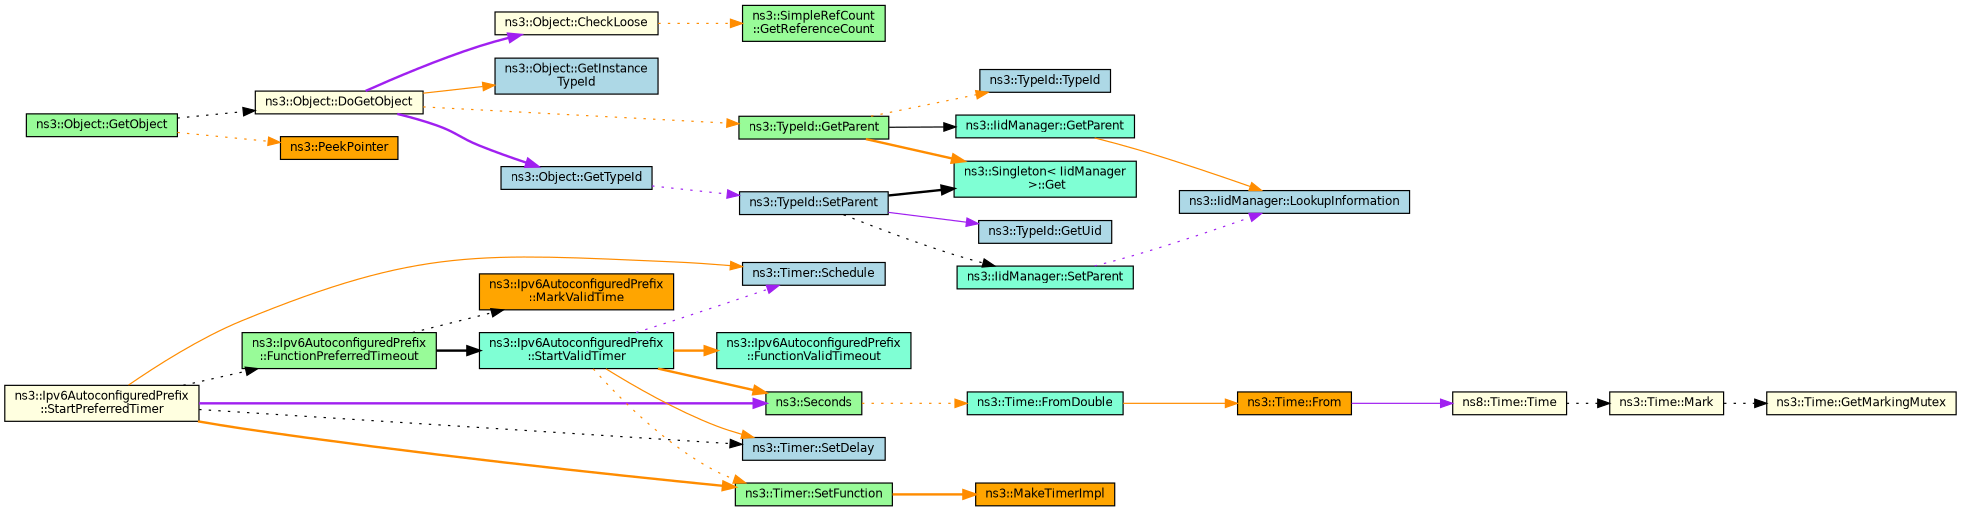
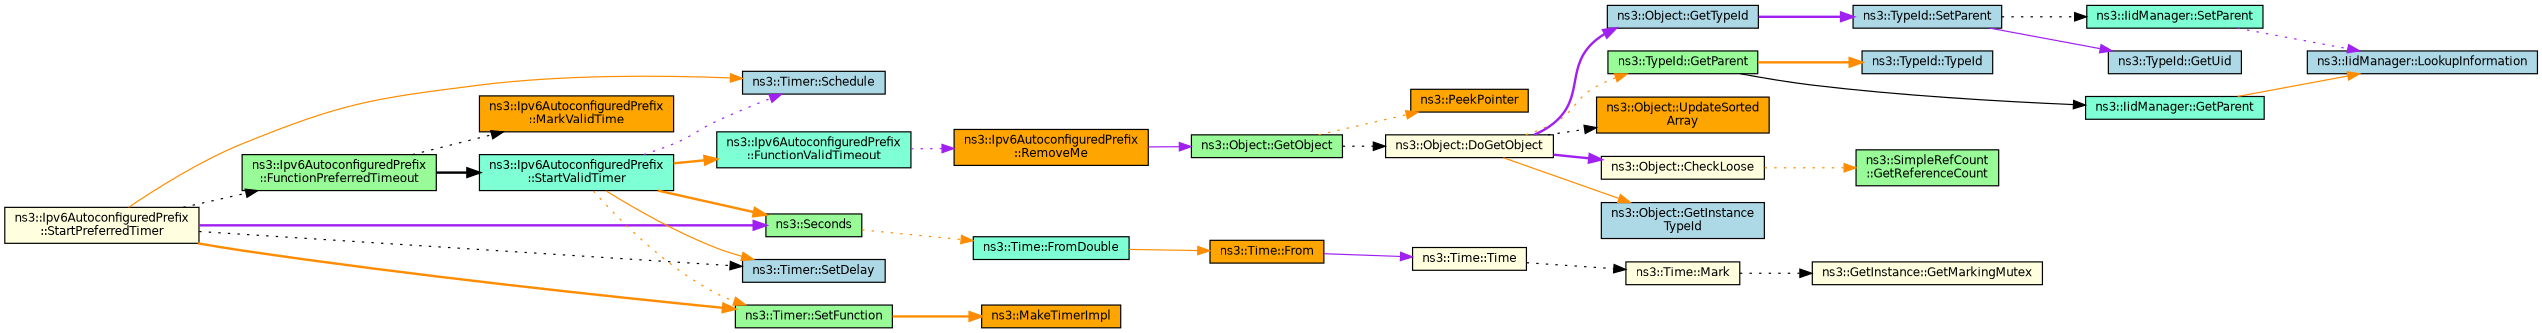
(924, 105) -> (1804, 62)
none -> (1683, 115)
none -> (1051, 147)
(1045, 179) -> none
(690, 190) -> (1800, 17)
(1510, 403) -> (1469, 259)
(1861, 403) -> (1927, 273)
